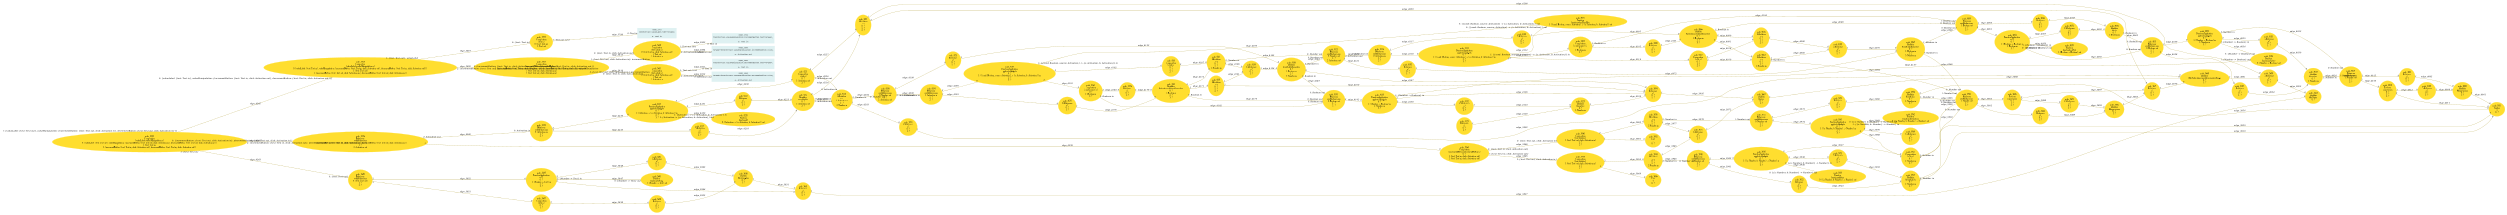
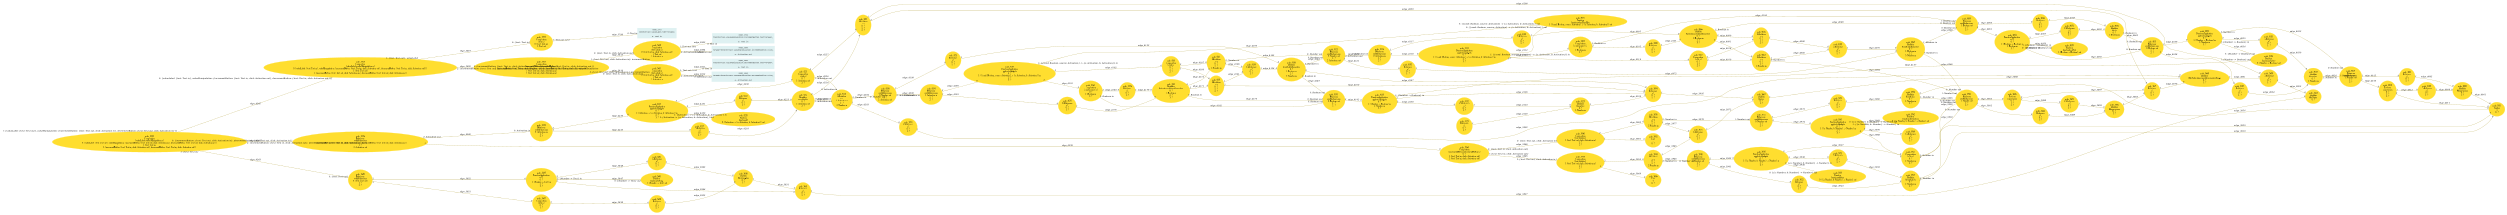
none -> (1196, 72)
